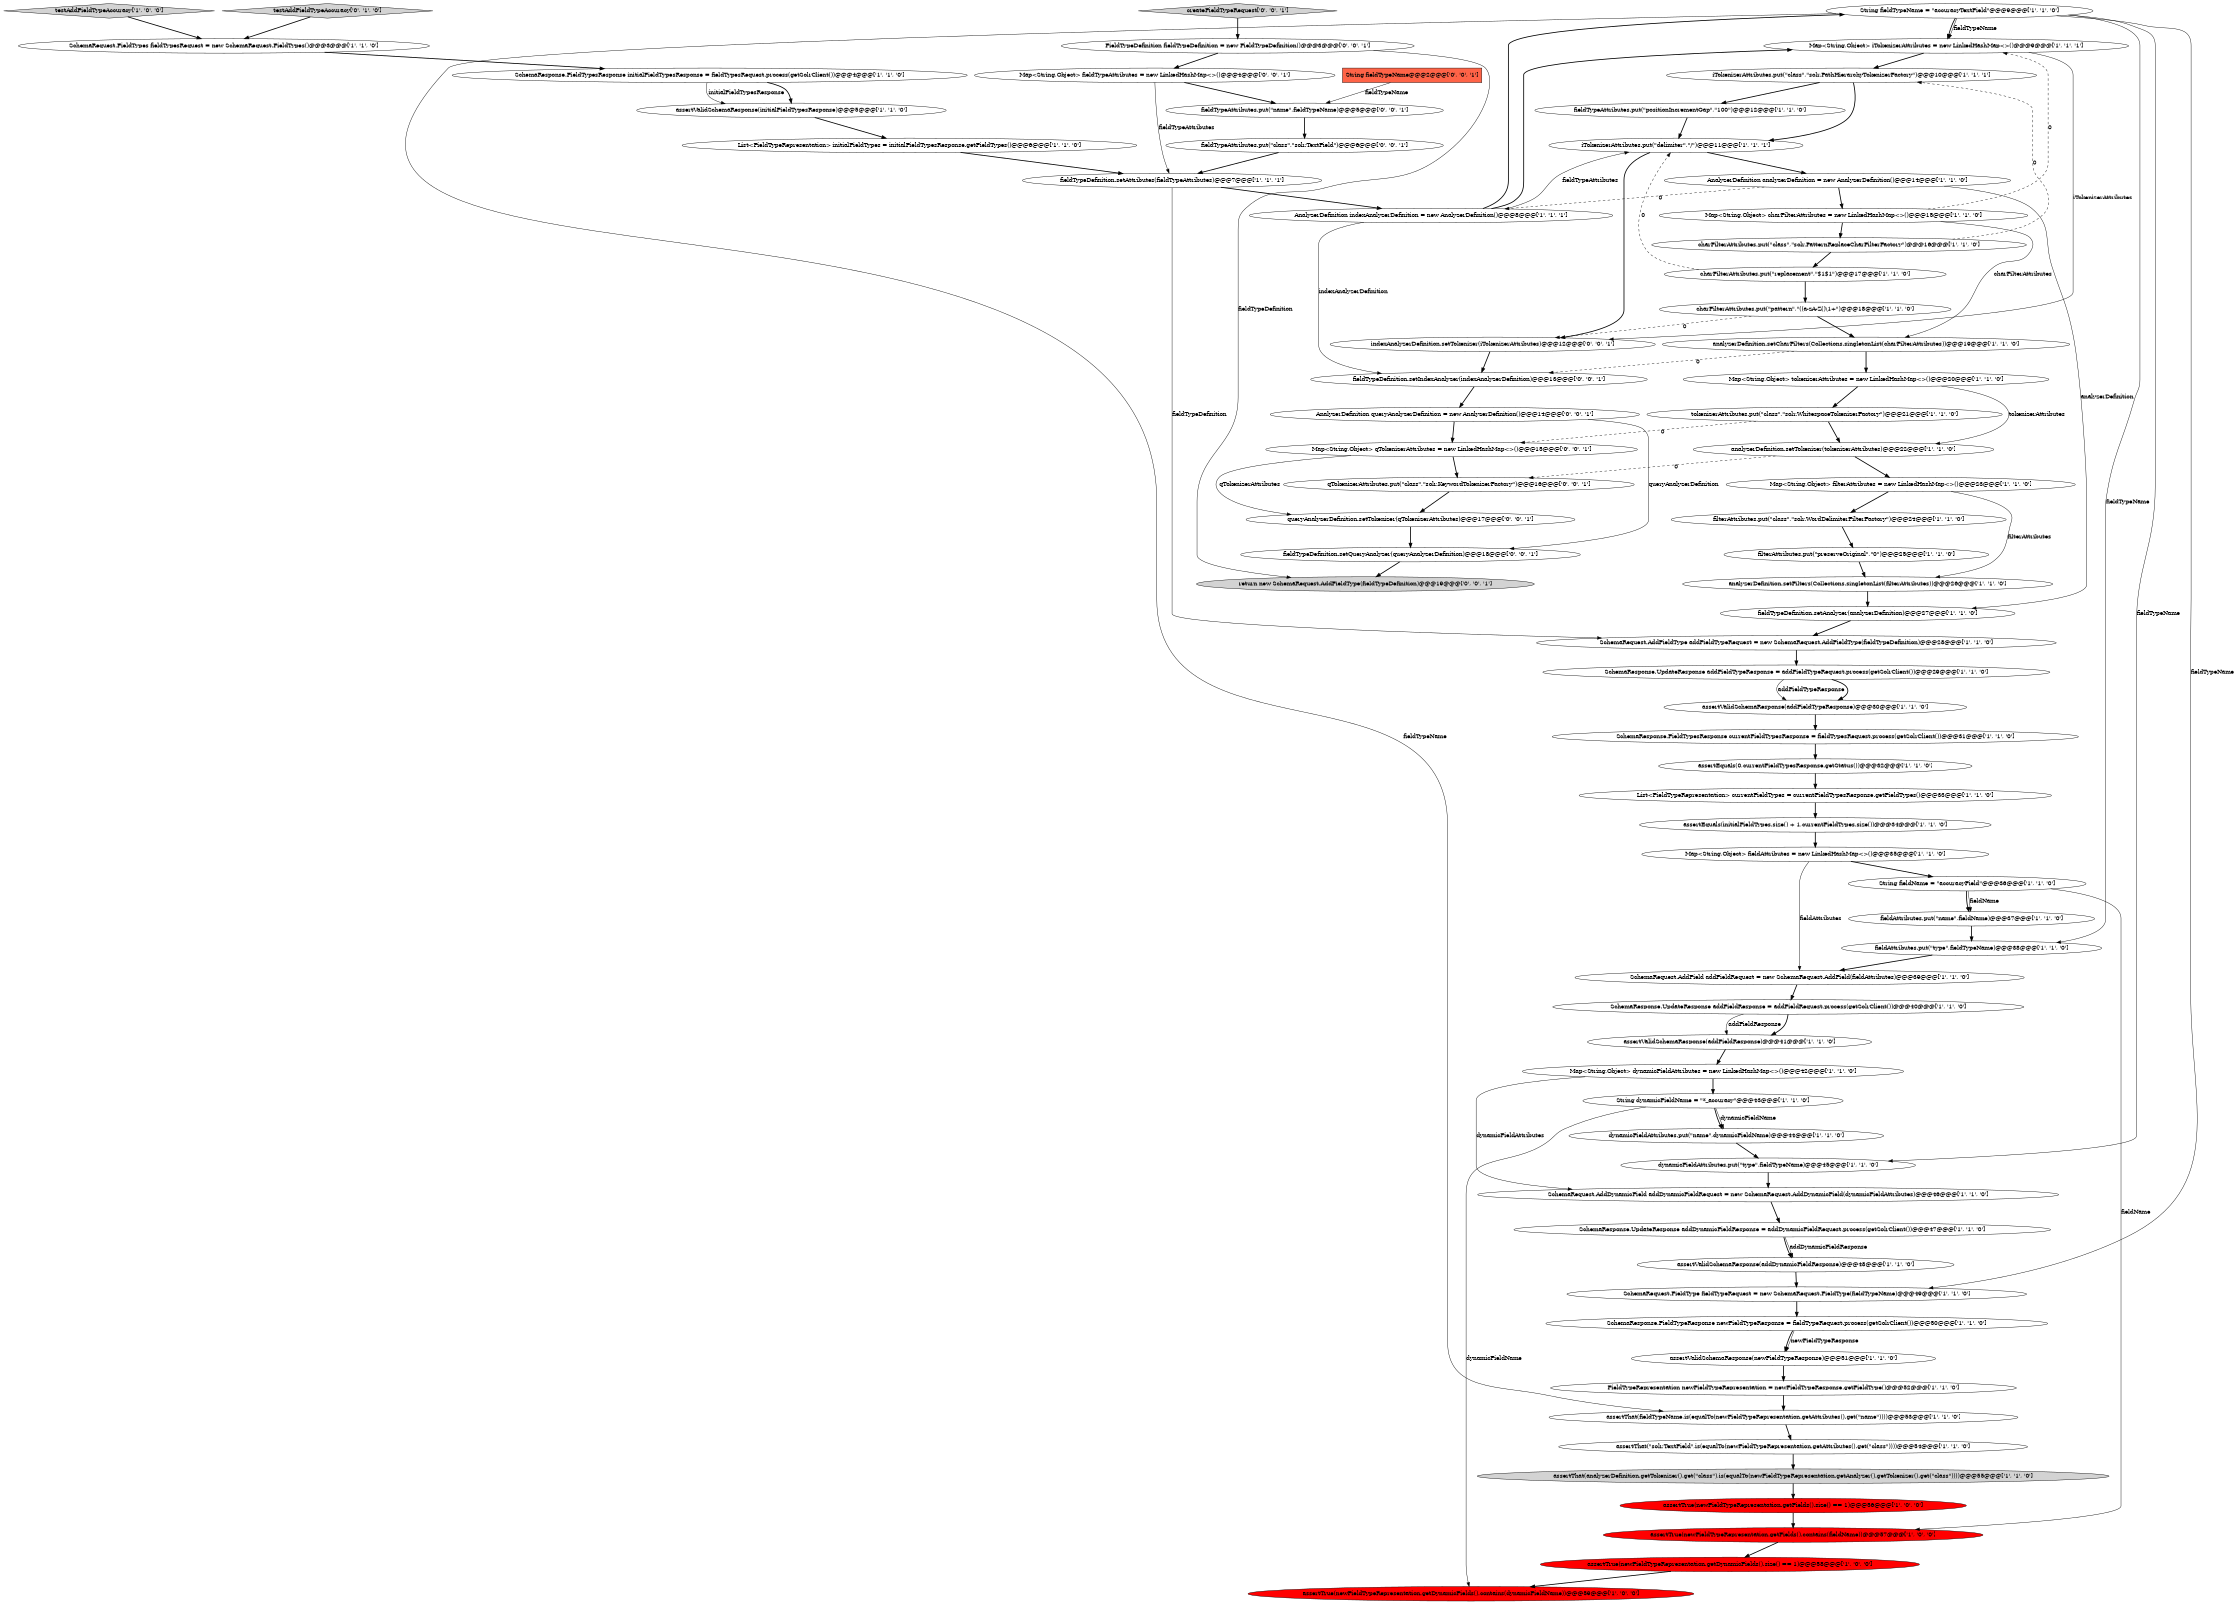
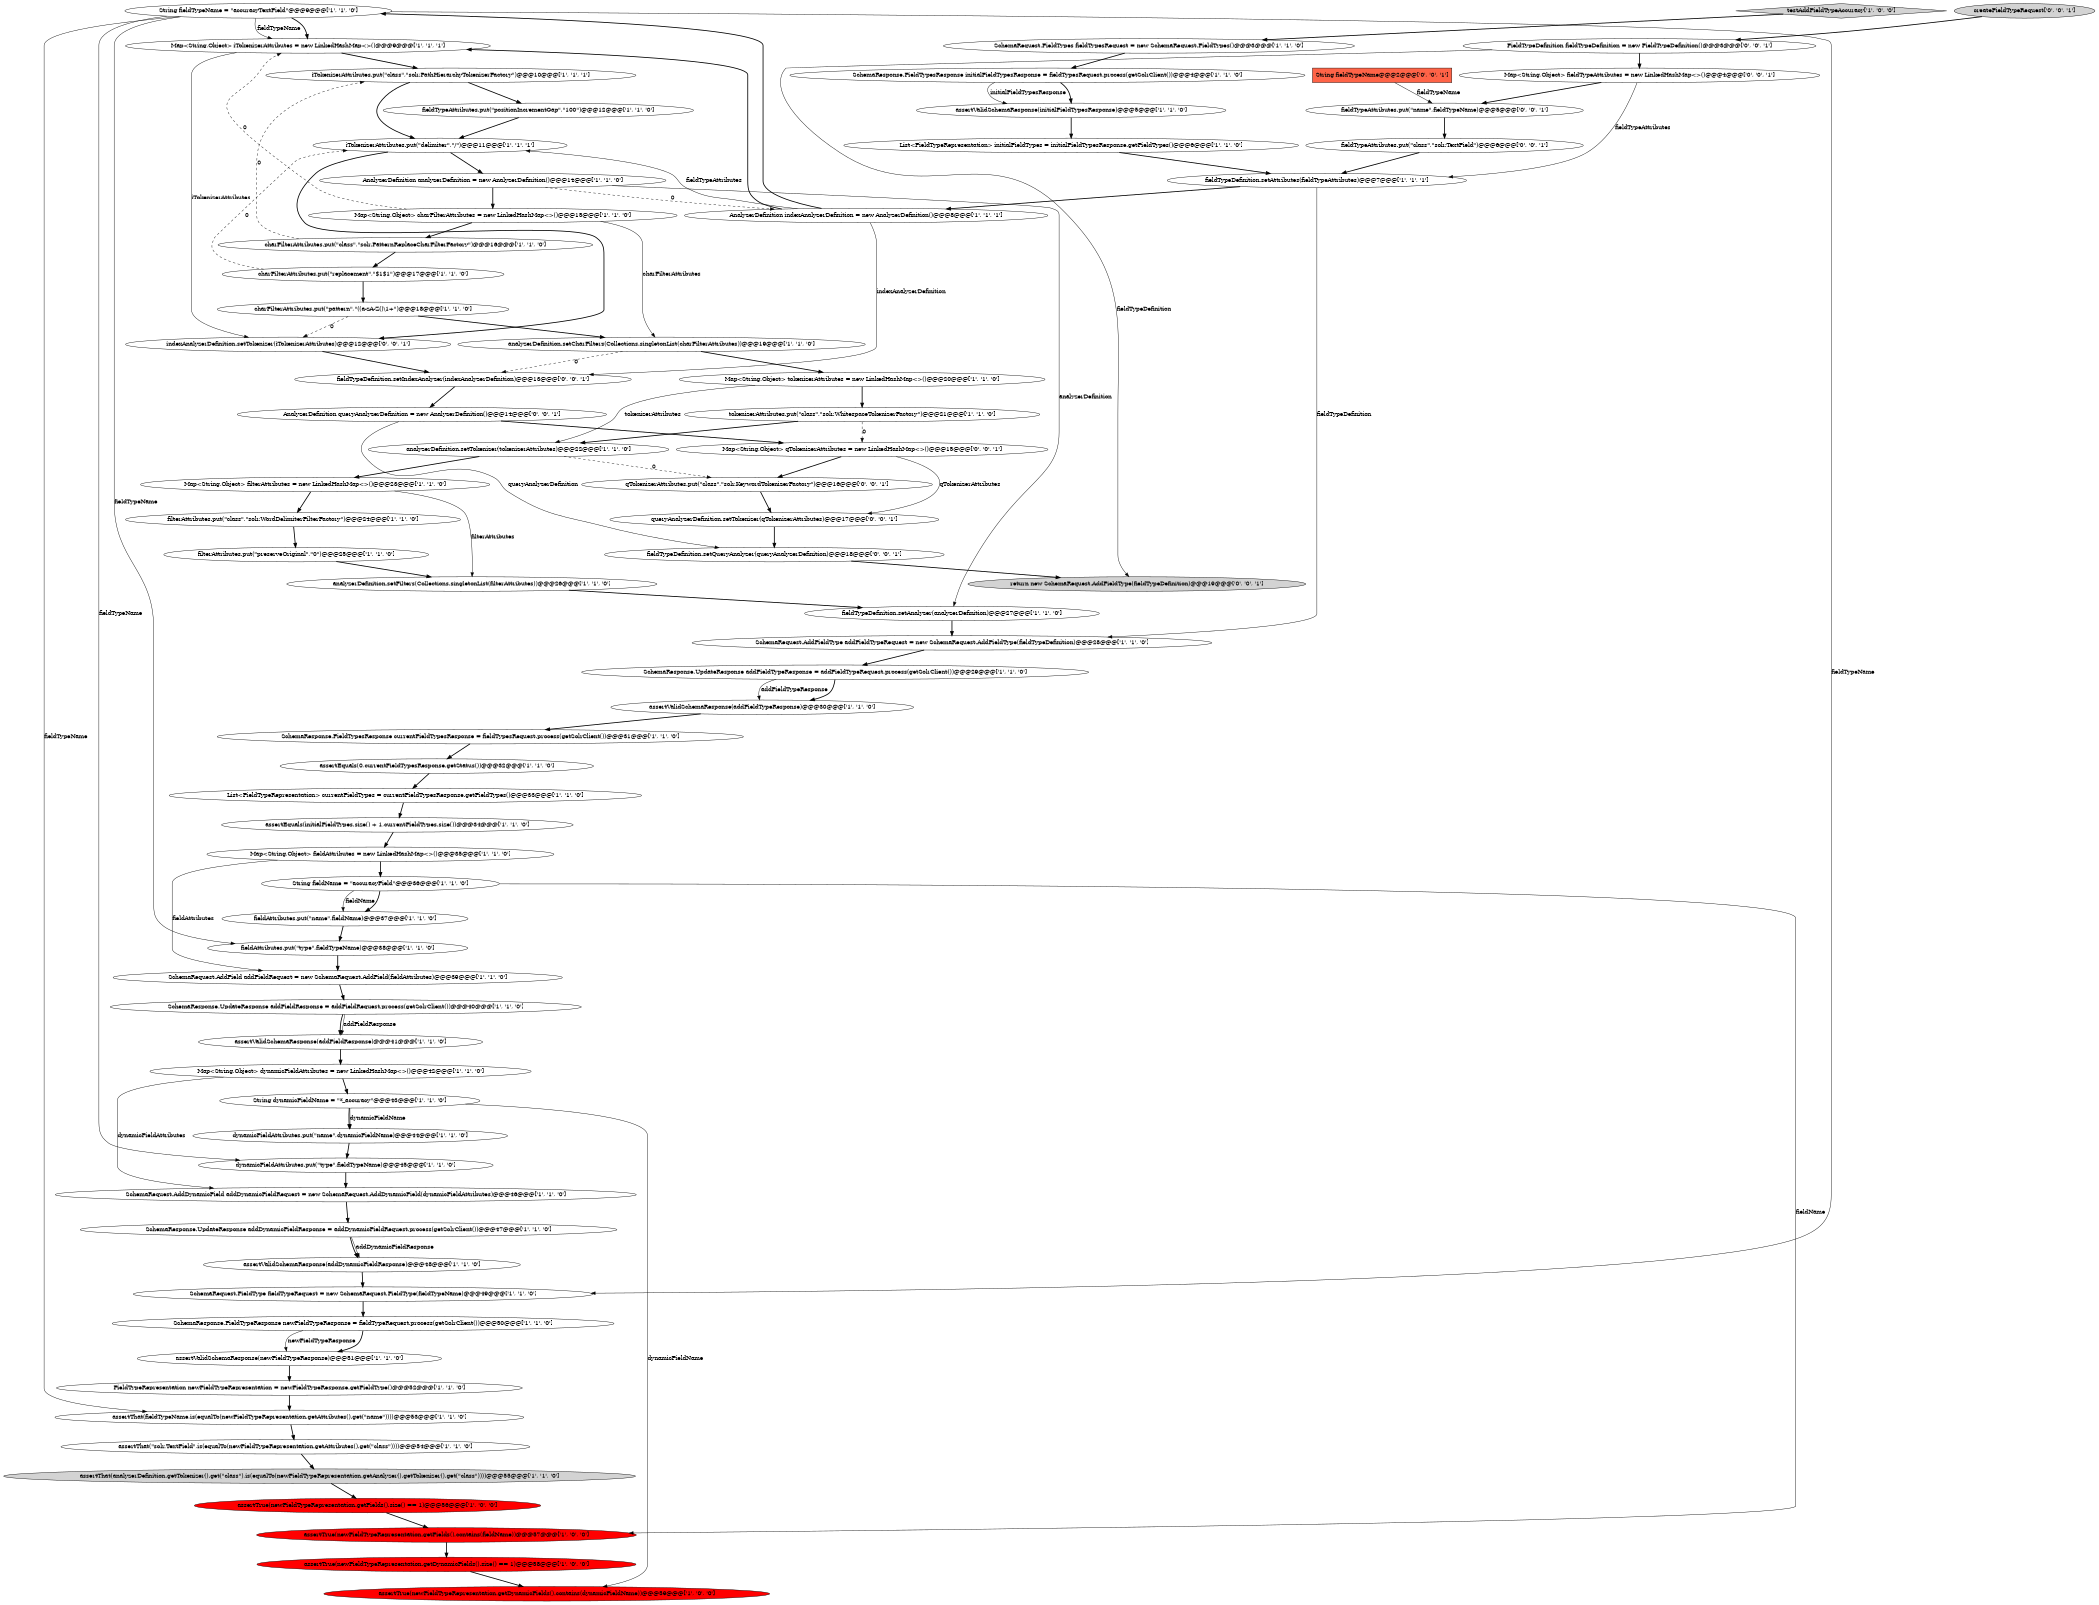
(327, 11) -> none
(1238, 11) -> (2025, 11)
